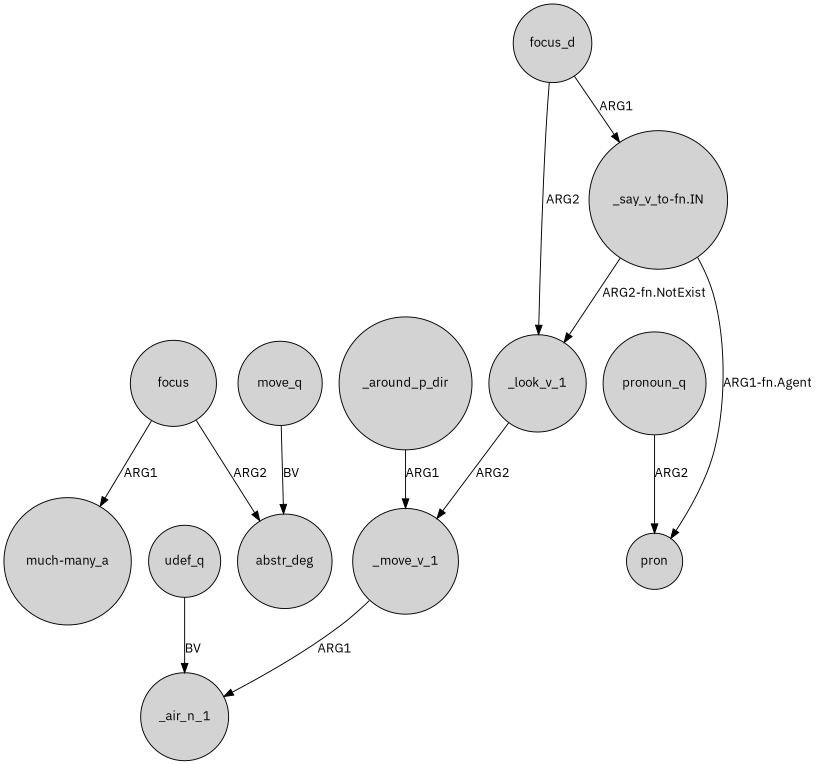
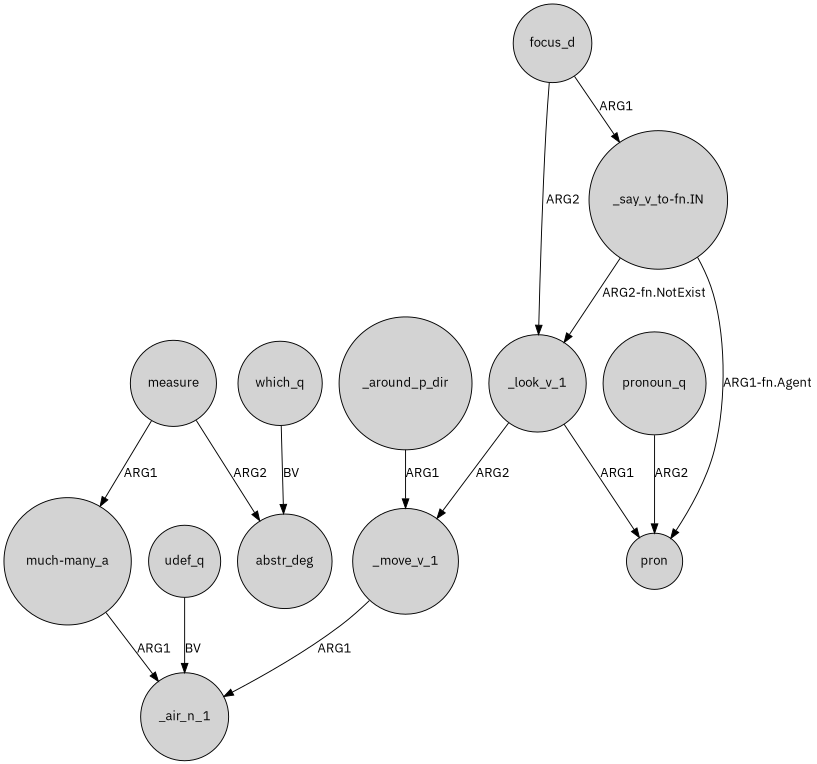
(173, 383) -> (173, 383)
(280, 383) -> (280, 383)
none -> (599, 477)
none -> (129, 643)
